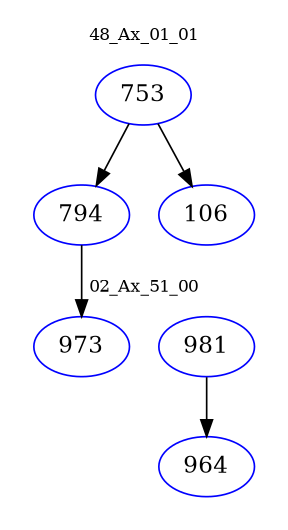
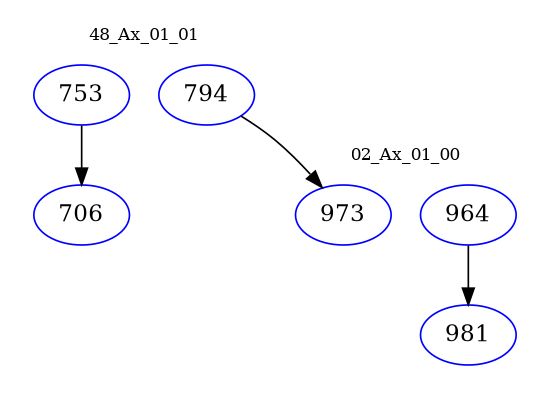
(117, 147) -> none
(207, 215) -> (82, 215)
(144, 288) -> (406, 156)
(207, 398) -> (468, 267)
